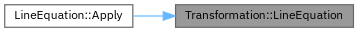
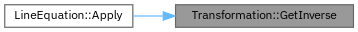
(265, 16) -> (265, 16)
